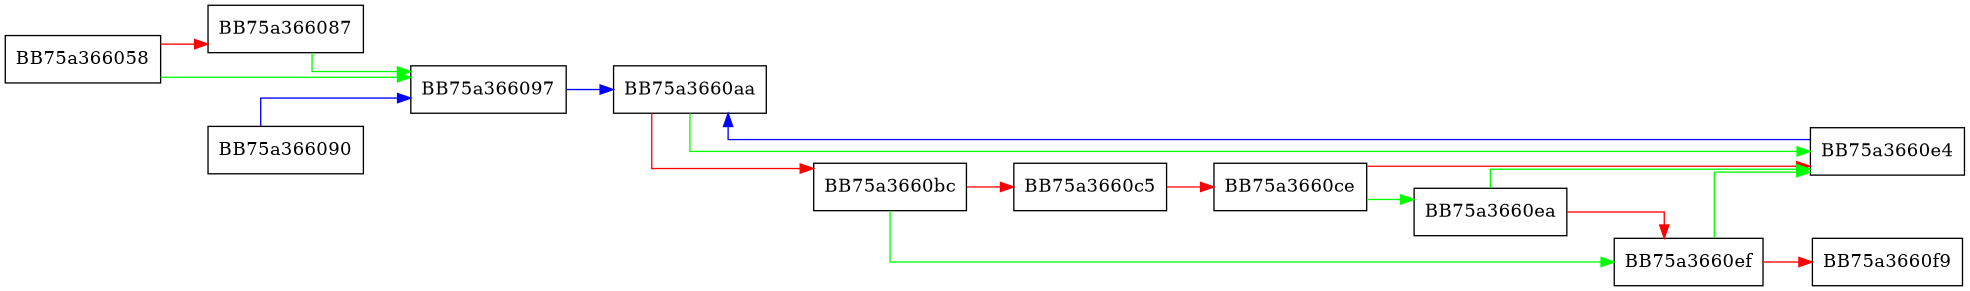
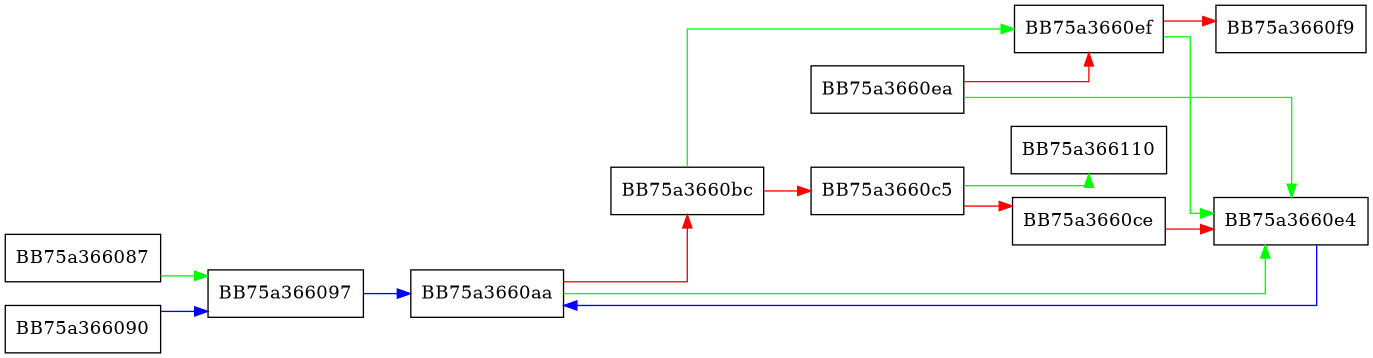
(83, 59) -> none
none -> (1089, 150)
(1384, 199) -> none
